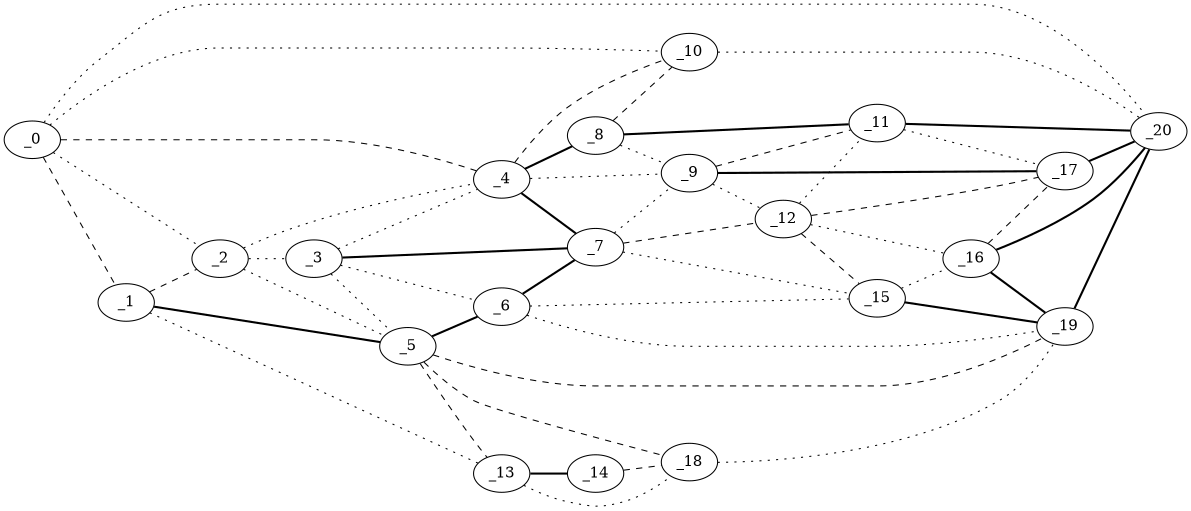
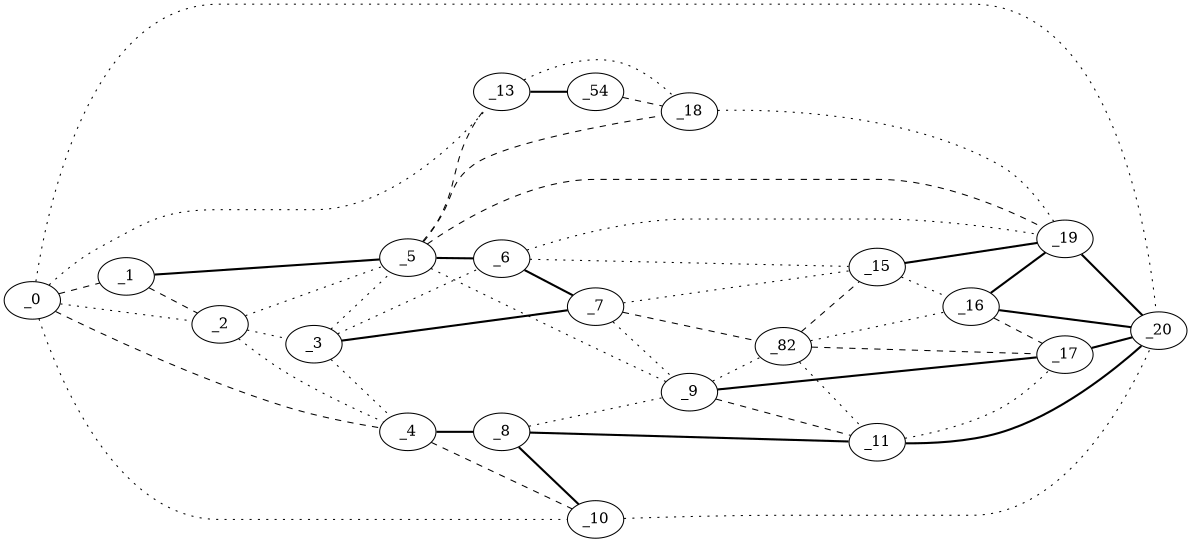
(642, 94) -> (549, 476)
(596, 176) -> (548, 326)
(549, 213) -> none
(783, 219) -> (783, 346)
(314, 388) -> (275, 210)
(596, 474) -> (596, 92)
